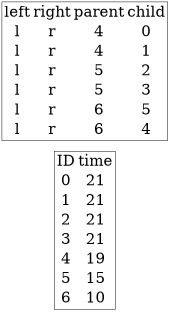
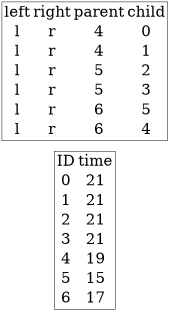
(96, 298) -> (96, 298)
